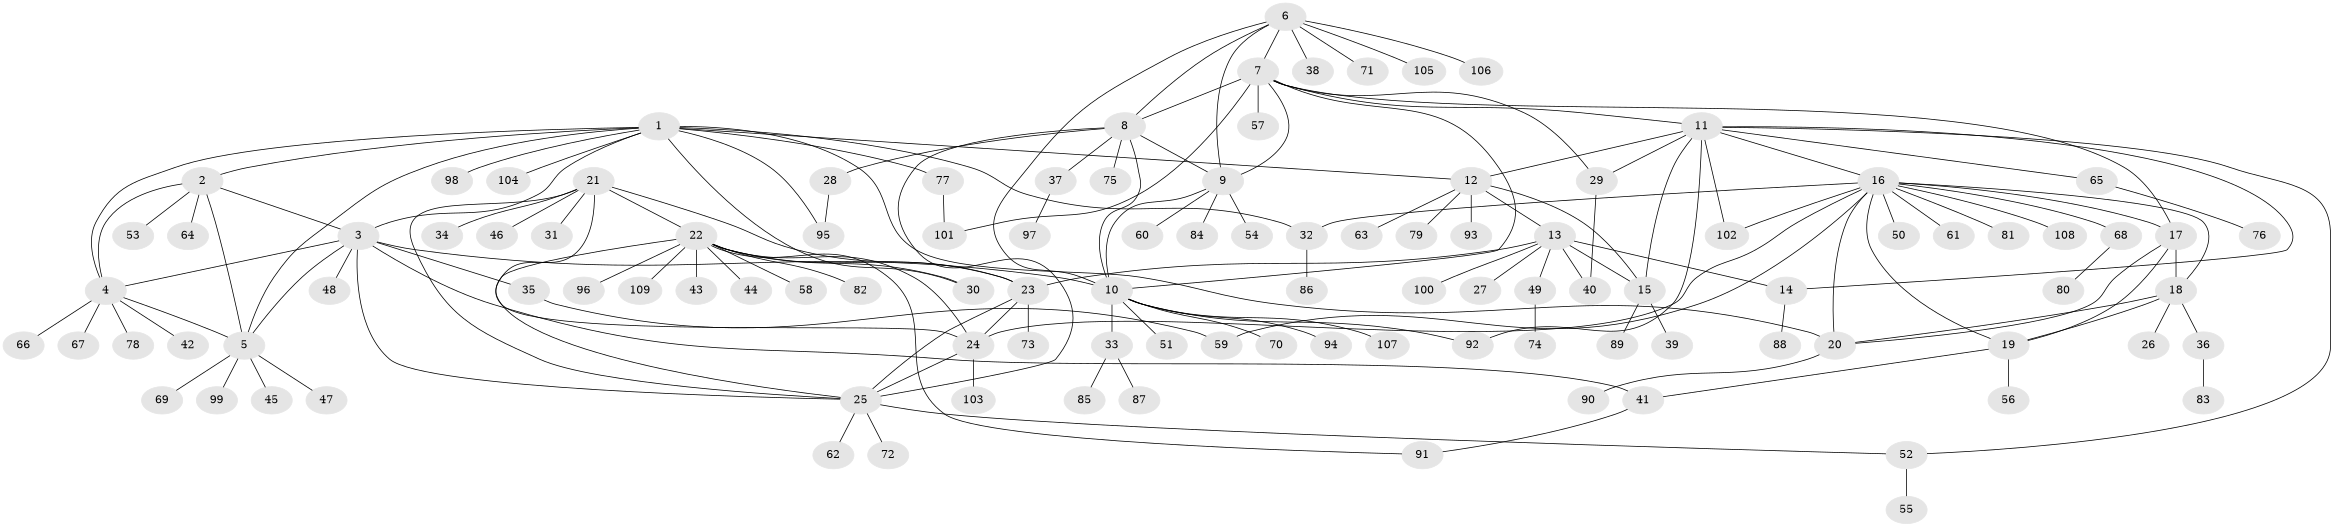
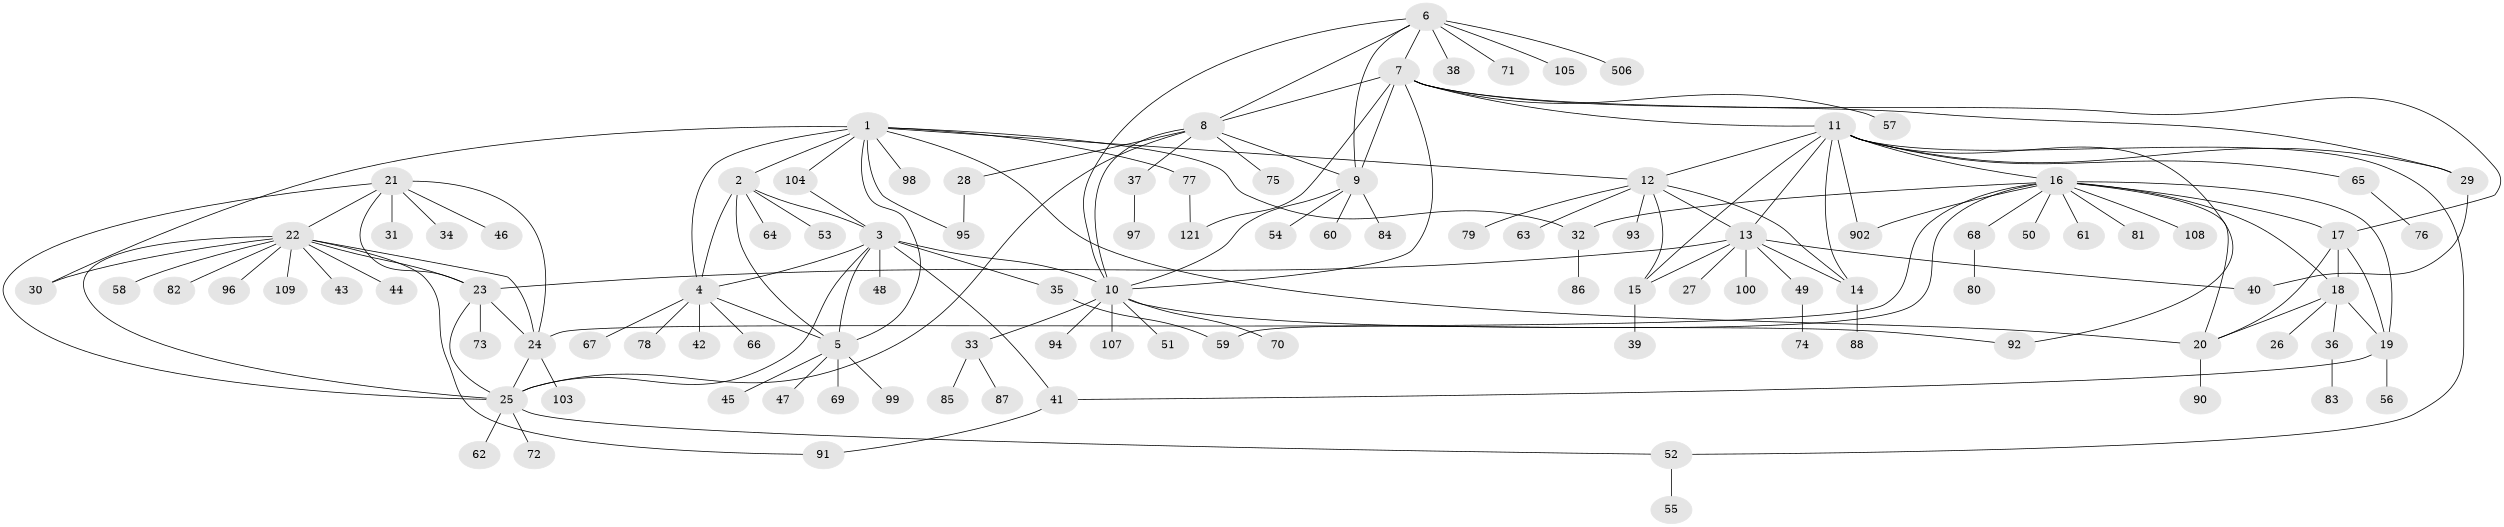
(1481, 72) -> (1622, 72)
none -> (1791, 181)
(537, 195) -> (838, 209)
none -> (1769, 220)
(945, 236) -> (1190, 236)
(1727, 236) -> (1860, 236)
(1617, 346) -> none
